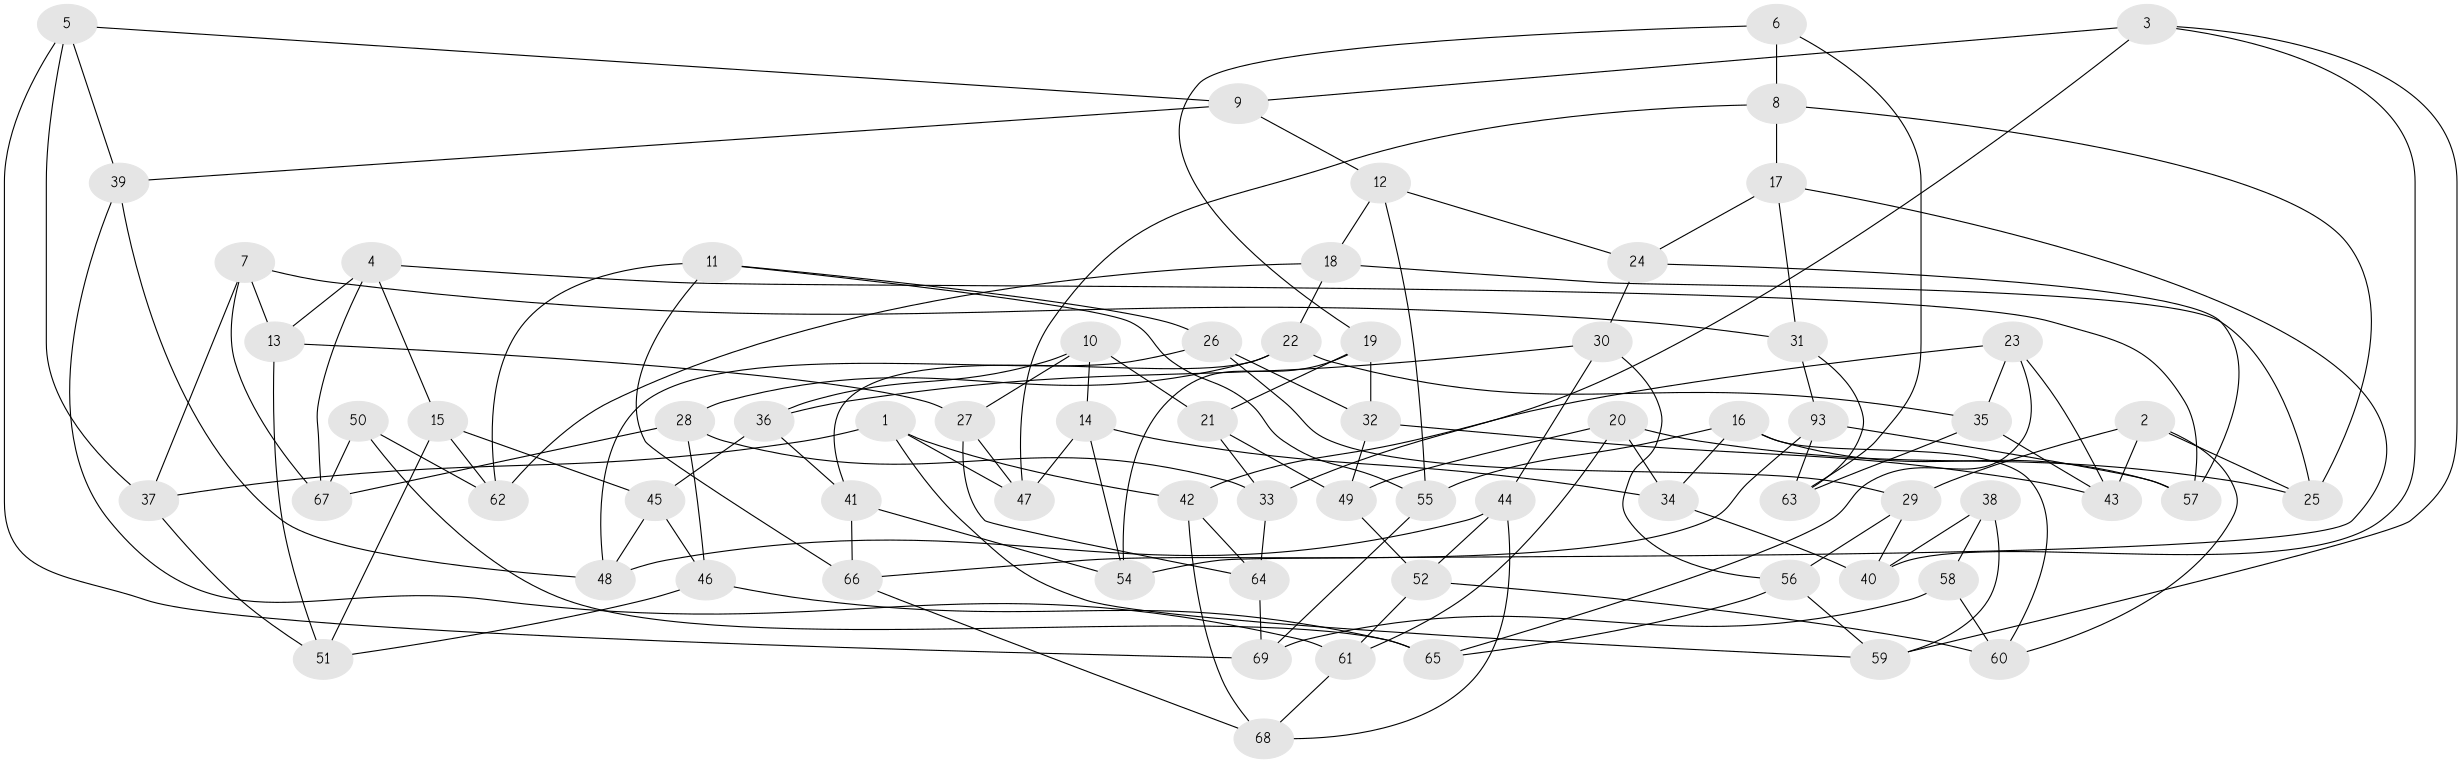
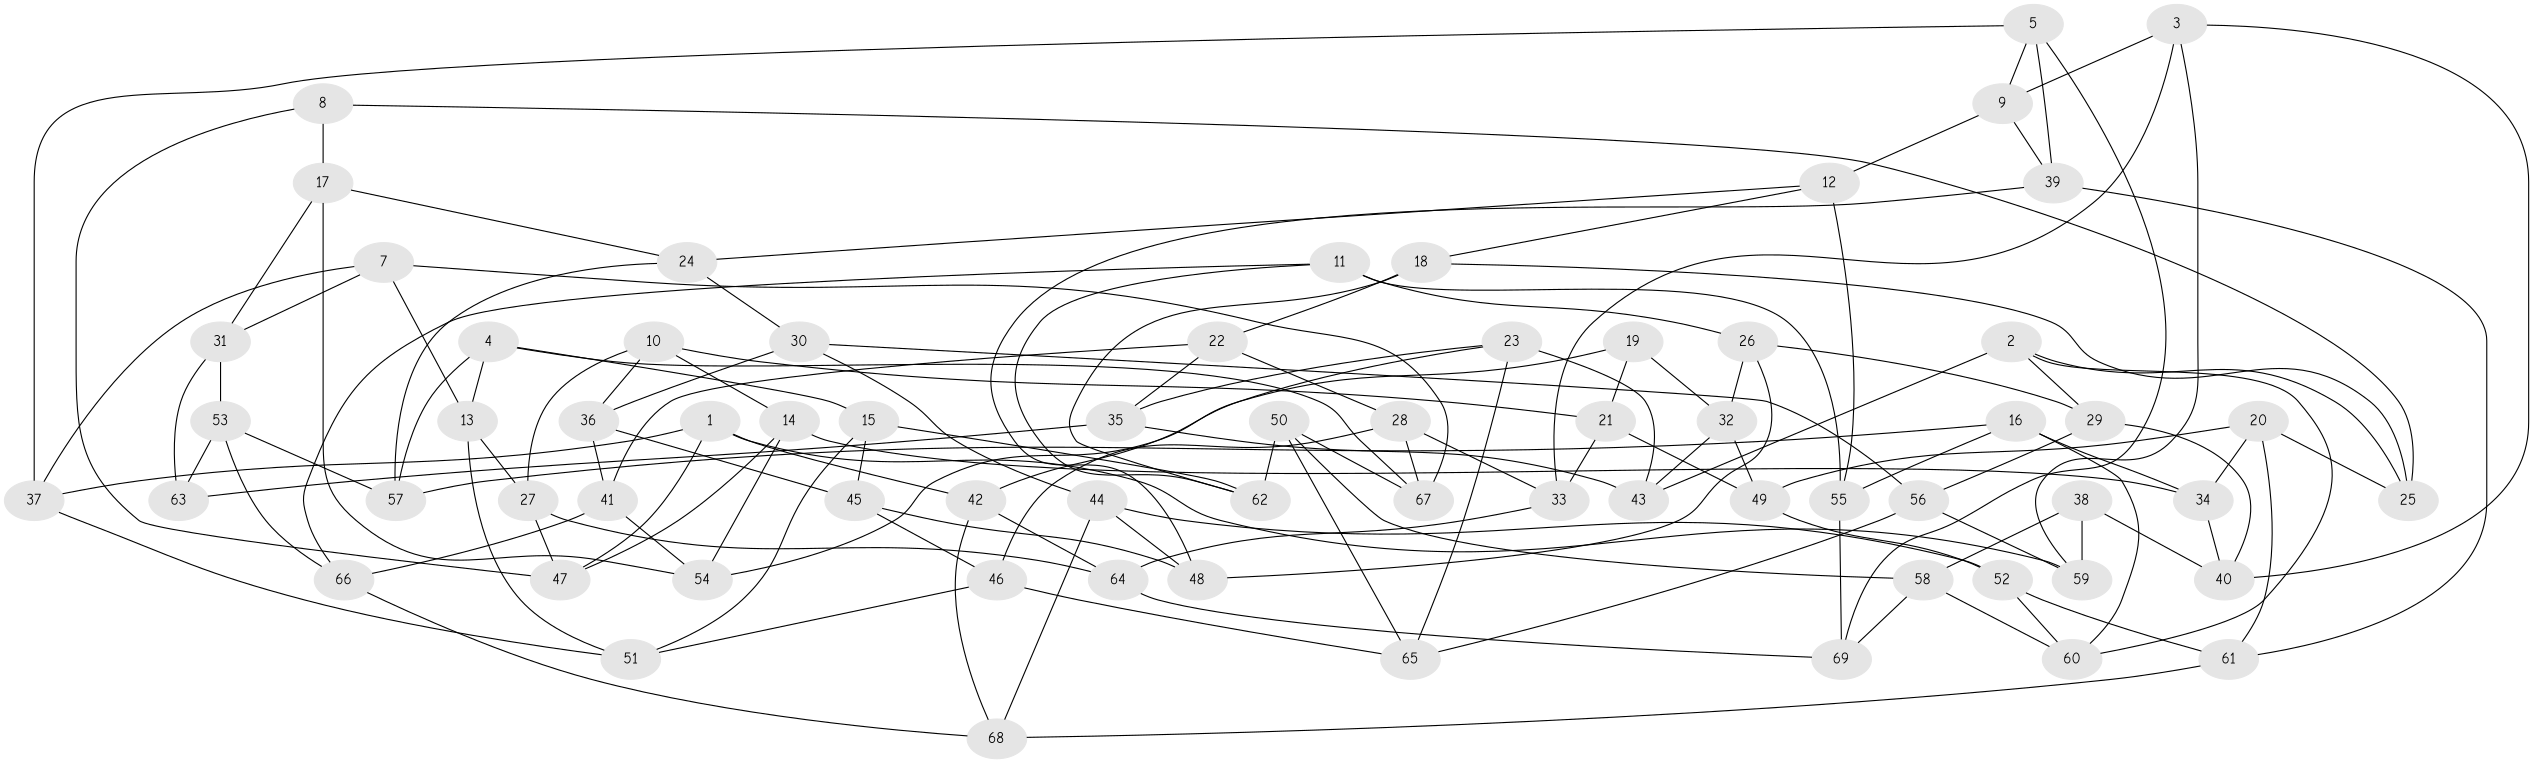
(1777, 24) -> none
(1818, 421) -> (221, 421)
none -> (1576, 558)
